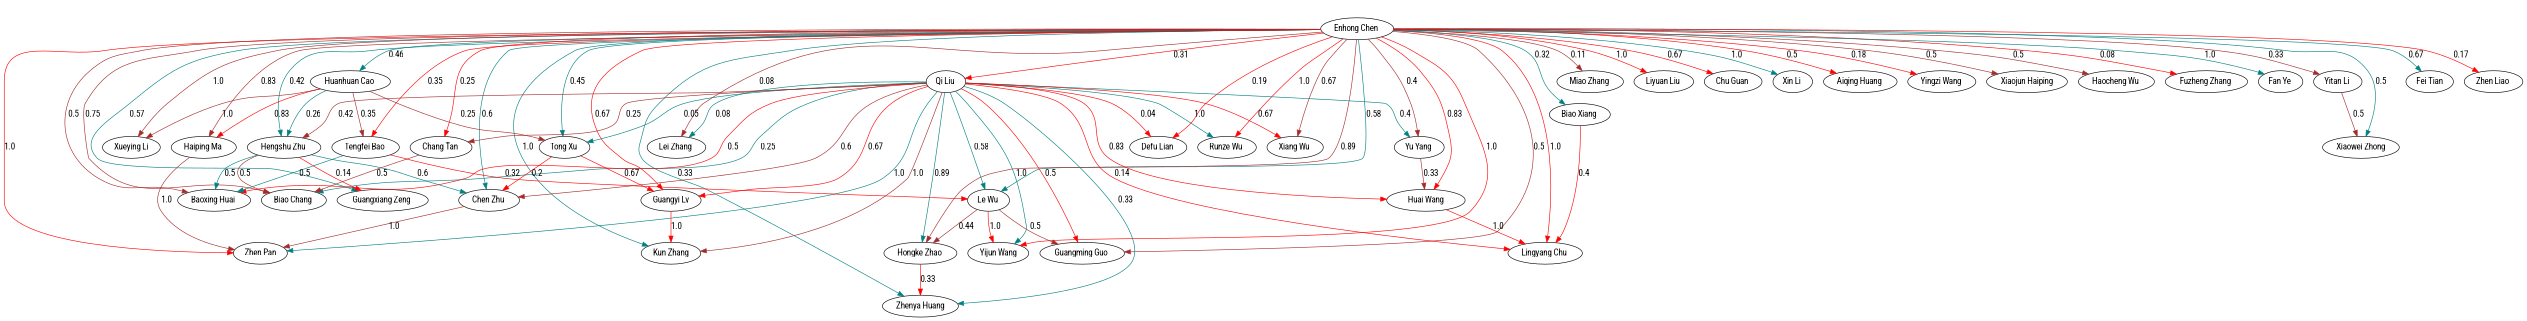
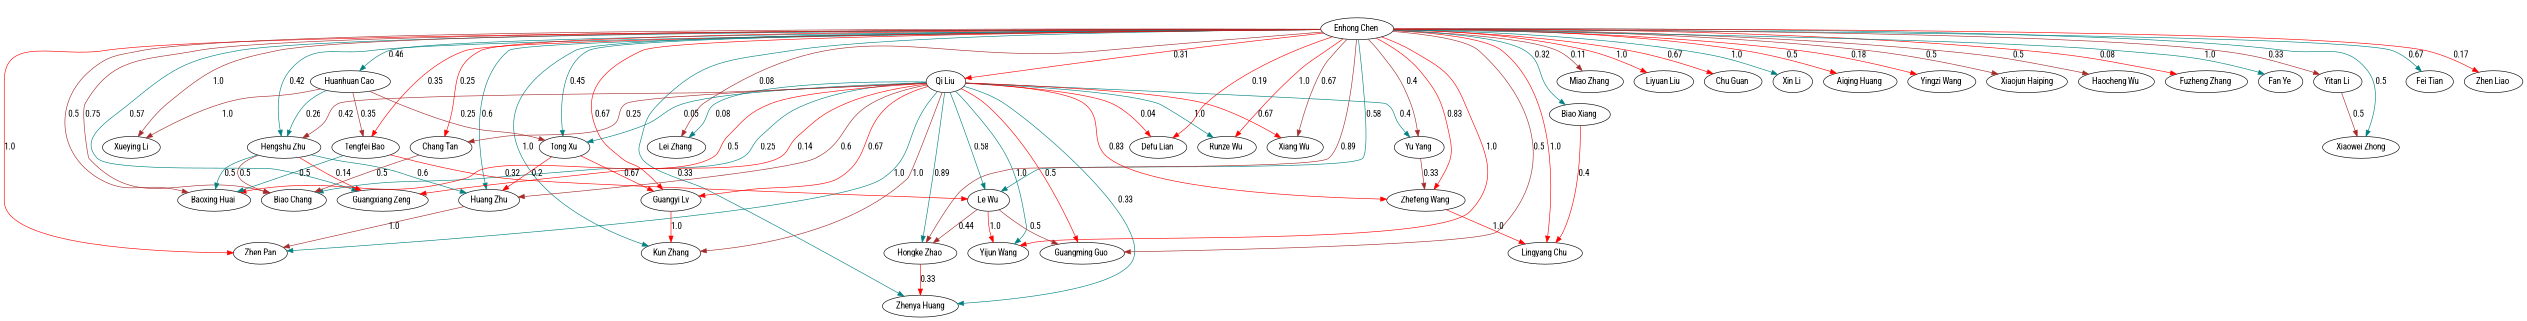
(204, 147) -> none
(489, 200) -> (489, 200)
(1426, 200) -> (1426, 200)
(1212, 208) -> (727, 167)
